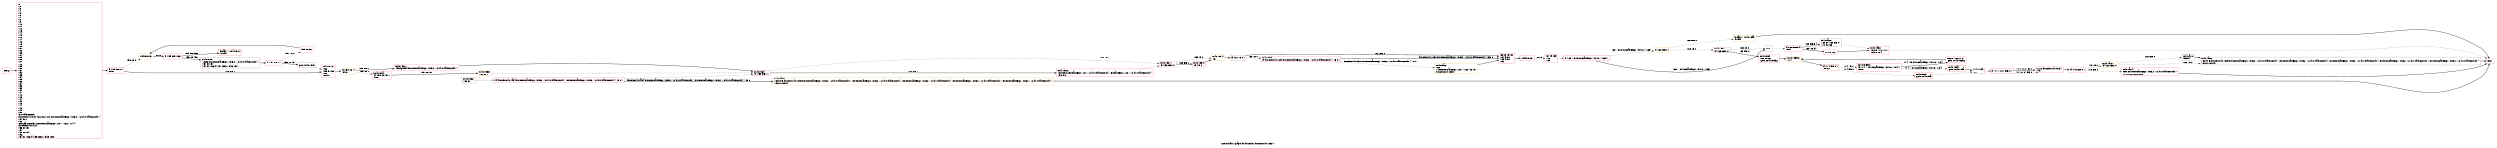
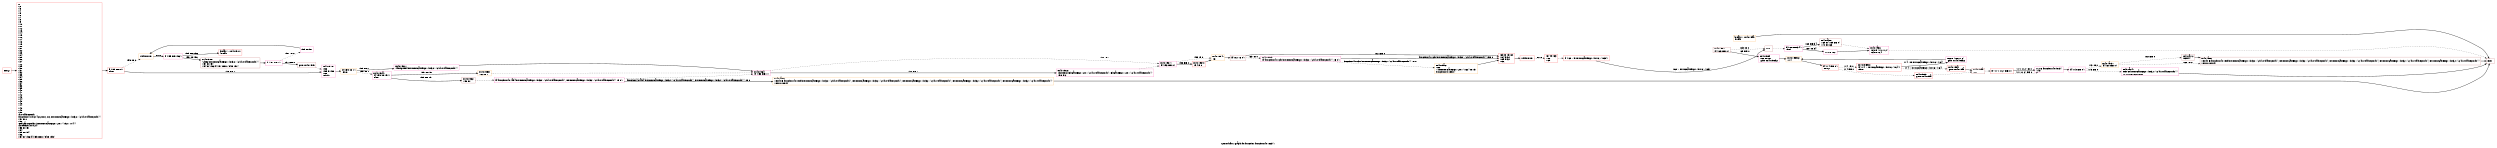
(1662, 50) -> none
(290, 63) -> (290, 63)
none -> (426, 81)
